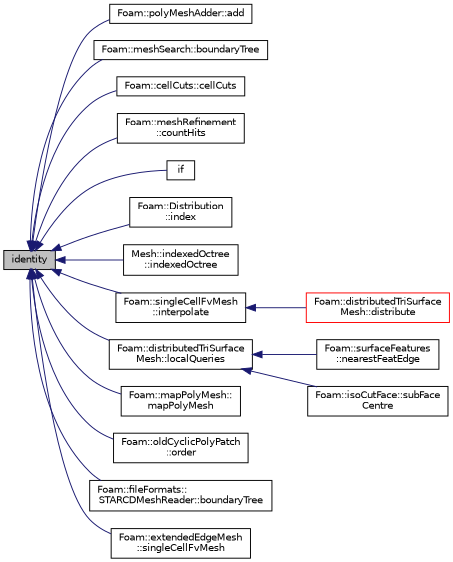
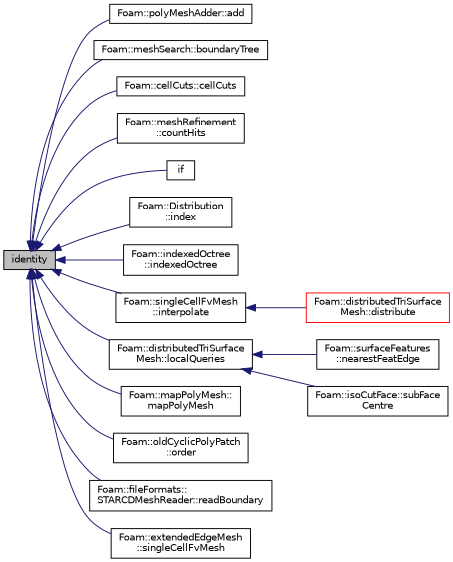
(181, 260) -> (181, 260)
(181, 496) -> (181, 496)
